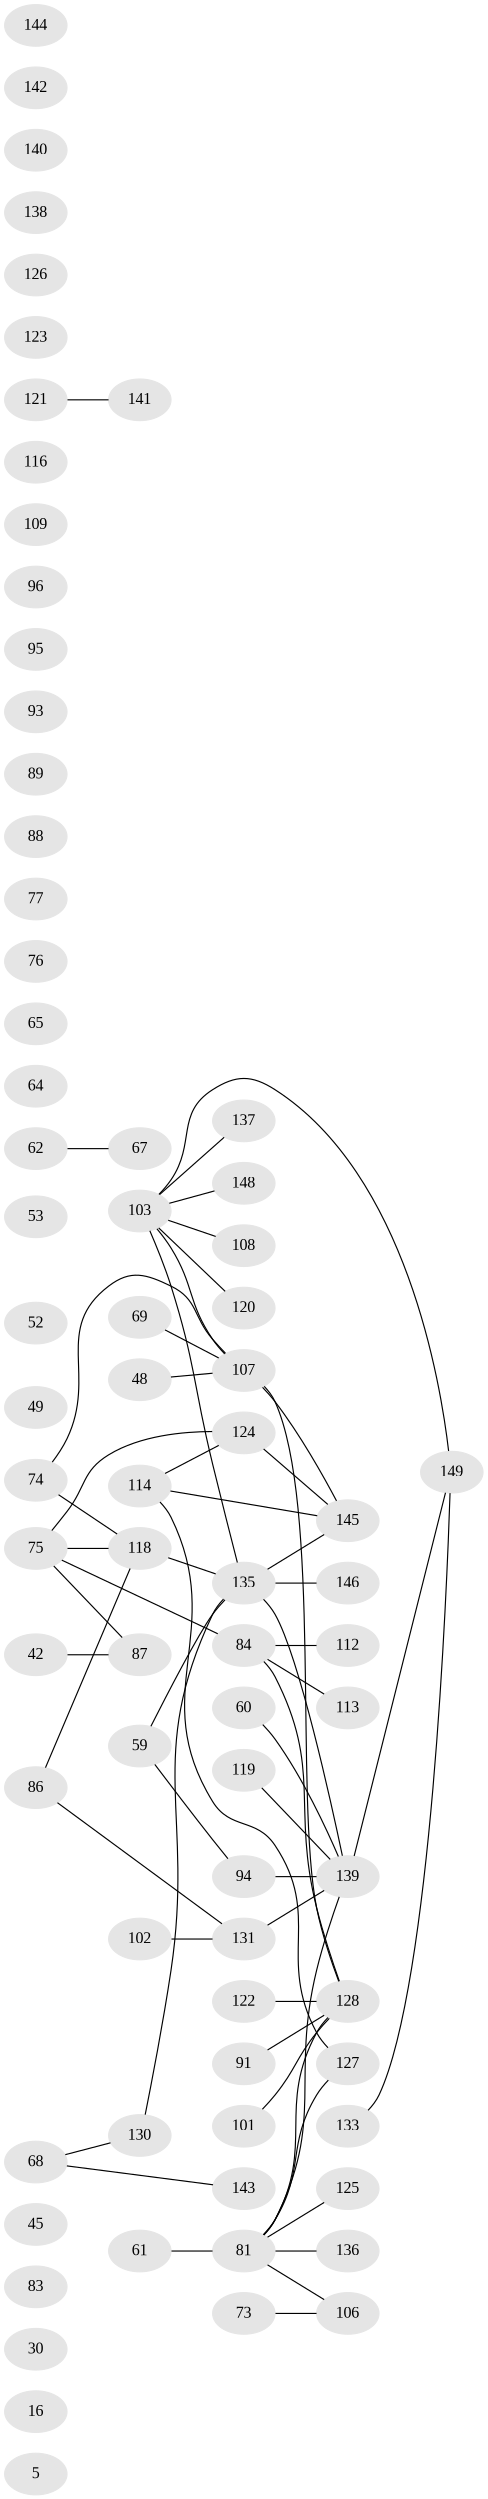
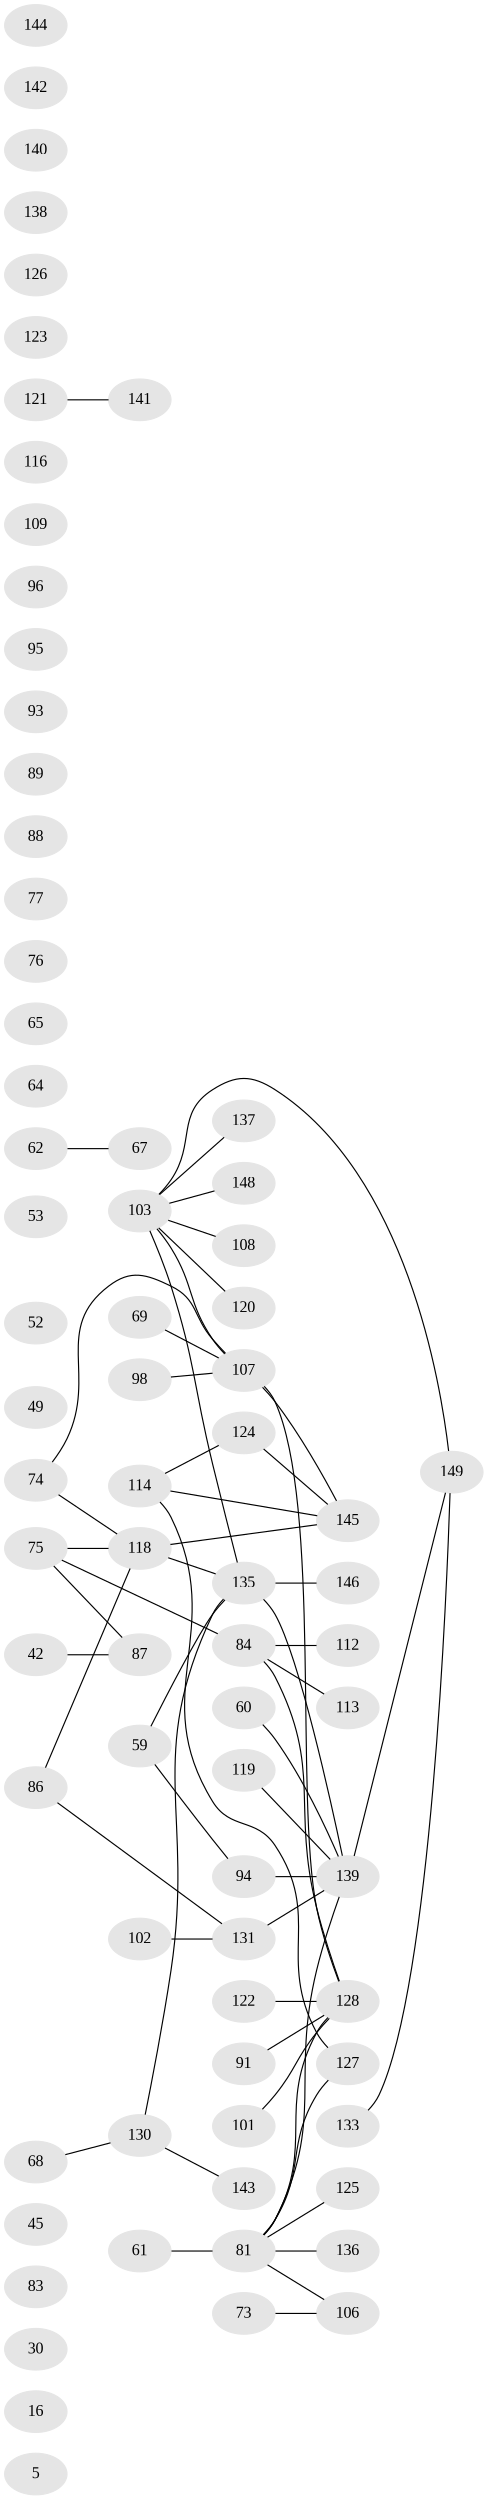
(140, 1380) -> (140, 1380)
(114, 1452) -> none
(293, 1554) -> (244, 1535)
(140, 2175) -> (192, 2162)
